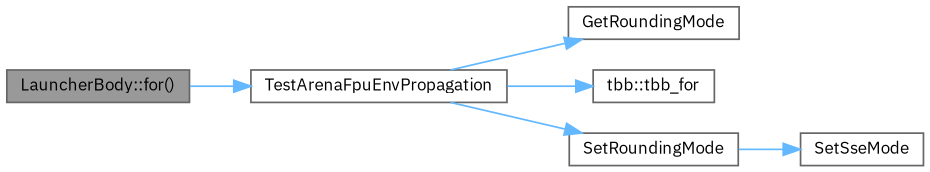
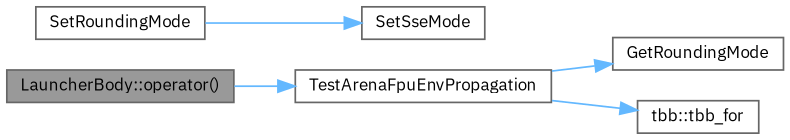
(98, 86) -> (120, 86)
(508, 116) -> none
